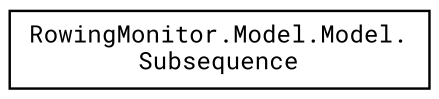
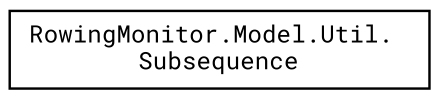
(220, 50) -> (220, 50)
